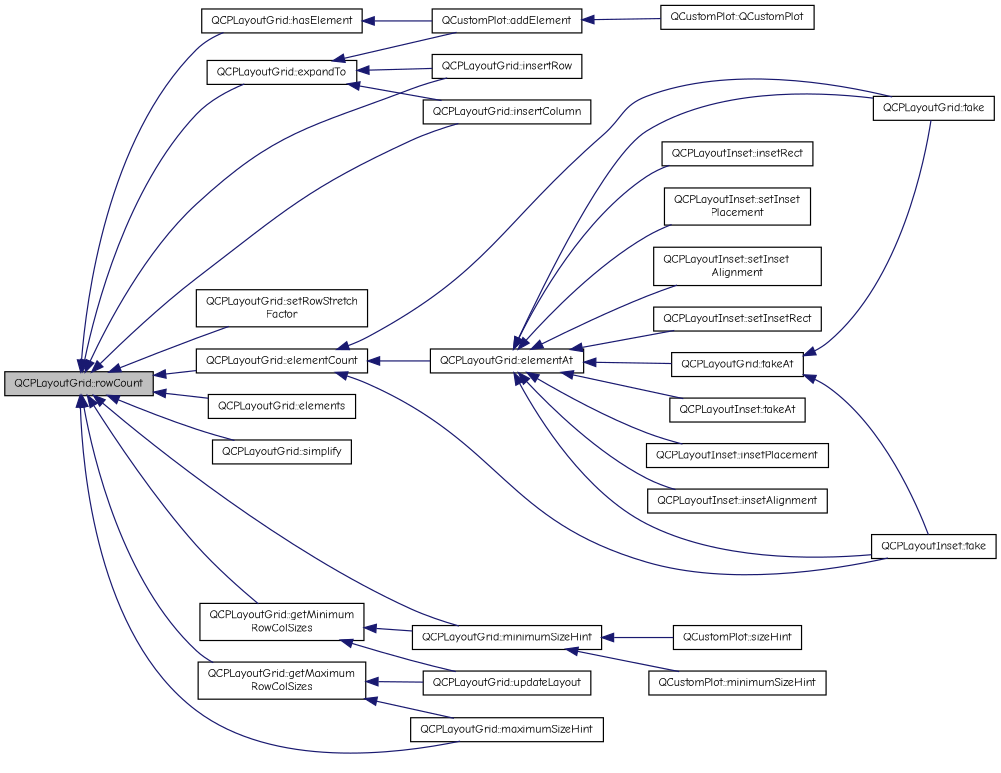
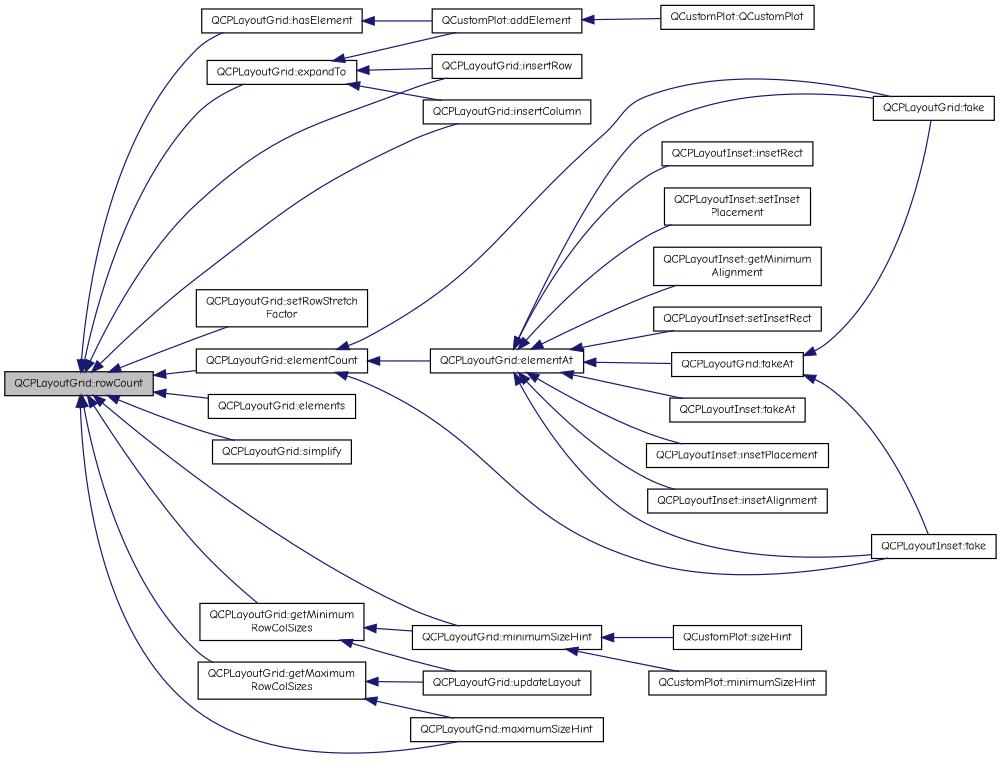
(737, 266) -> (737, 266)
